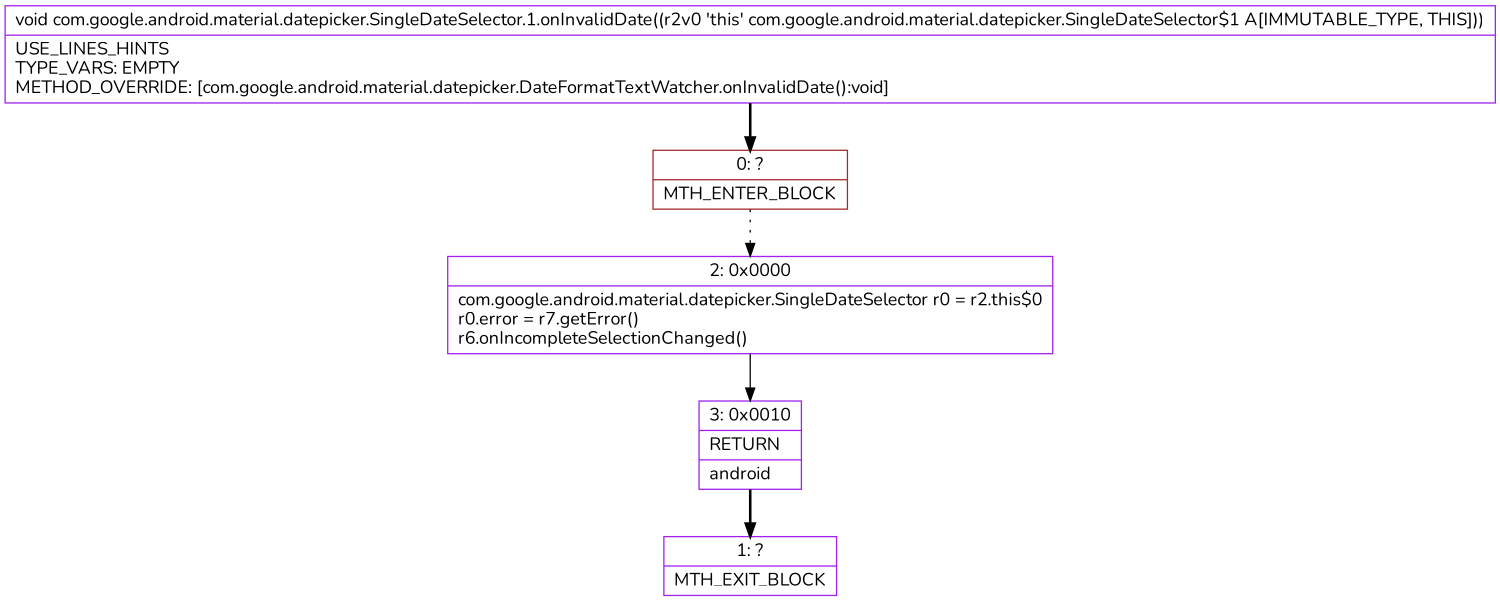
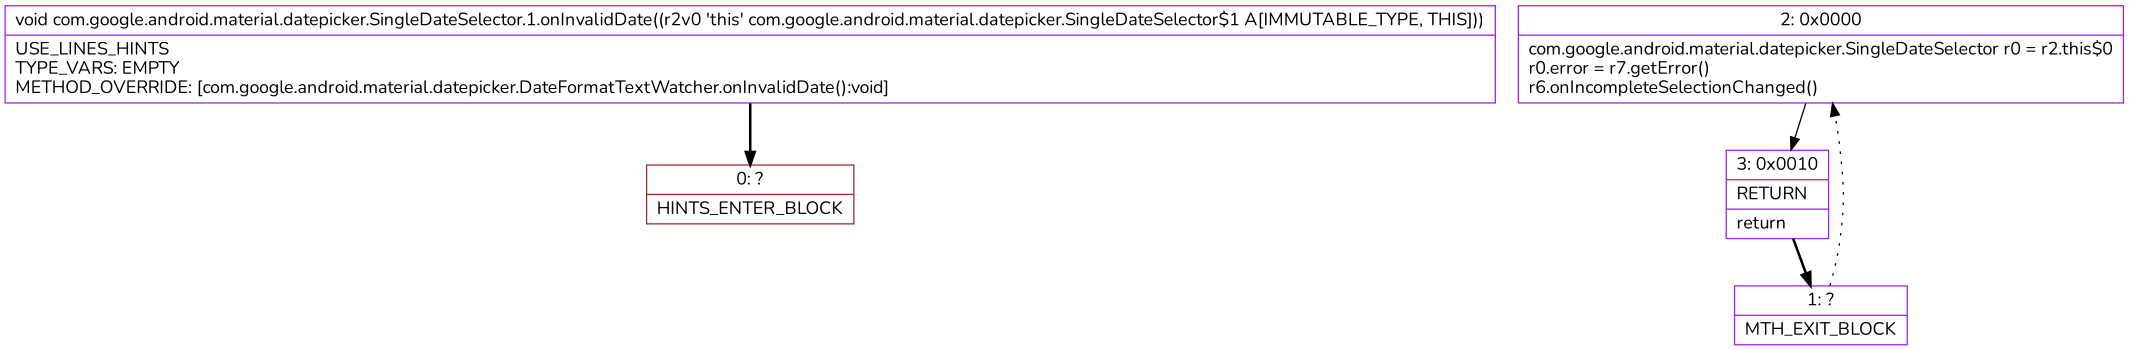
(750, 194) -> (750, 209)
(750, 226) -> (1843, 201)
(741, 474) -> (1762, 223)
